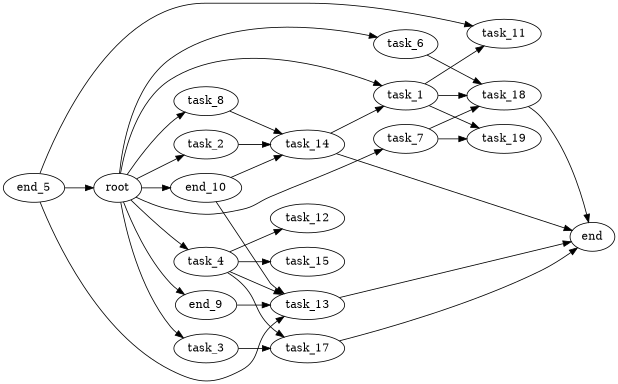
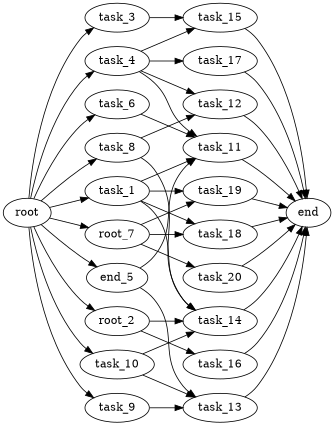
(455, 70) -> (162, 123)
none -> (289, 103)
(354, 122) -> (162, 225)
none -> (162, 129)
(406, 139) -> (117, 234)
(206, 144) -> (117, 321)
none -> (276, 150)
none -> (266, 176)
(75, 188) -> (65, 245)
(206, 188) -> (117, 364)
none -> (266, 202)
none -> (220, 278)
(252, 281) -> (167, 100)
(206, 305) -> (117, 408)
(250, 348) -> (162, 18)
none -> (220, 364)
